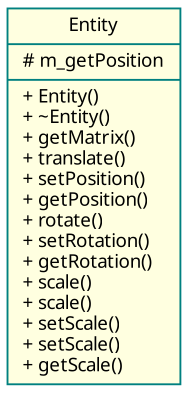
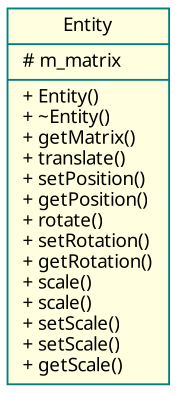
(94, 61) -> (72, 61)
